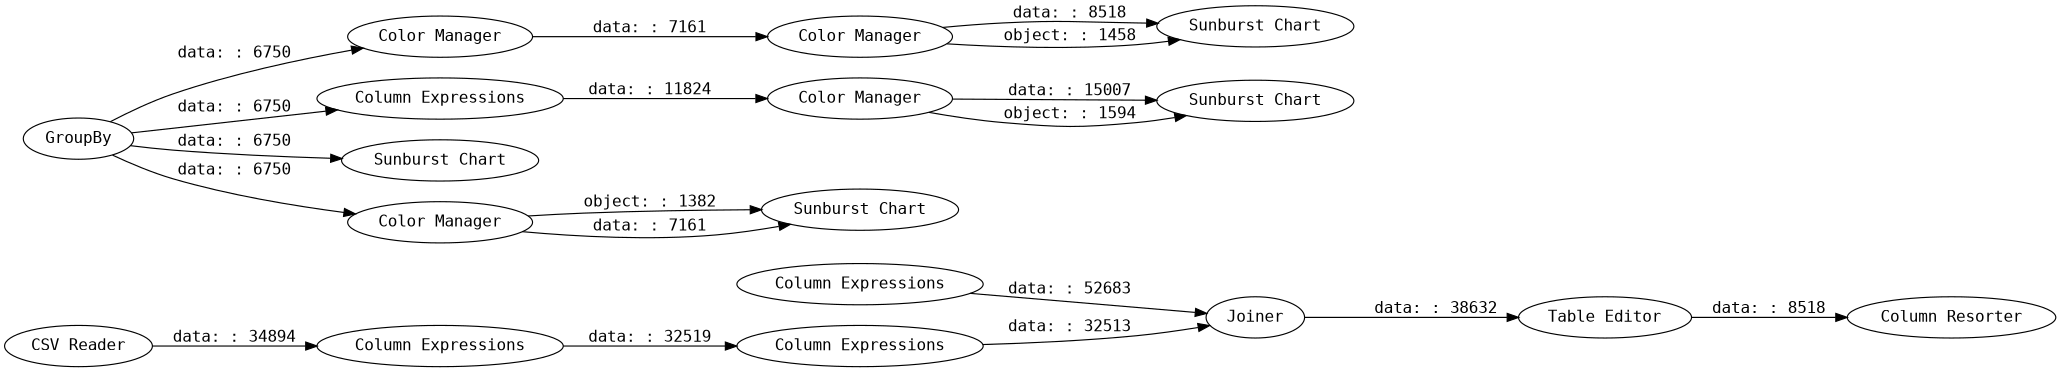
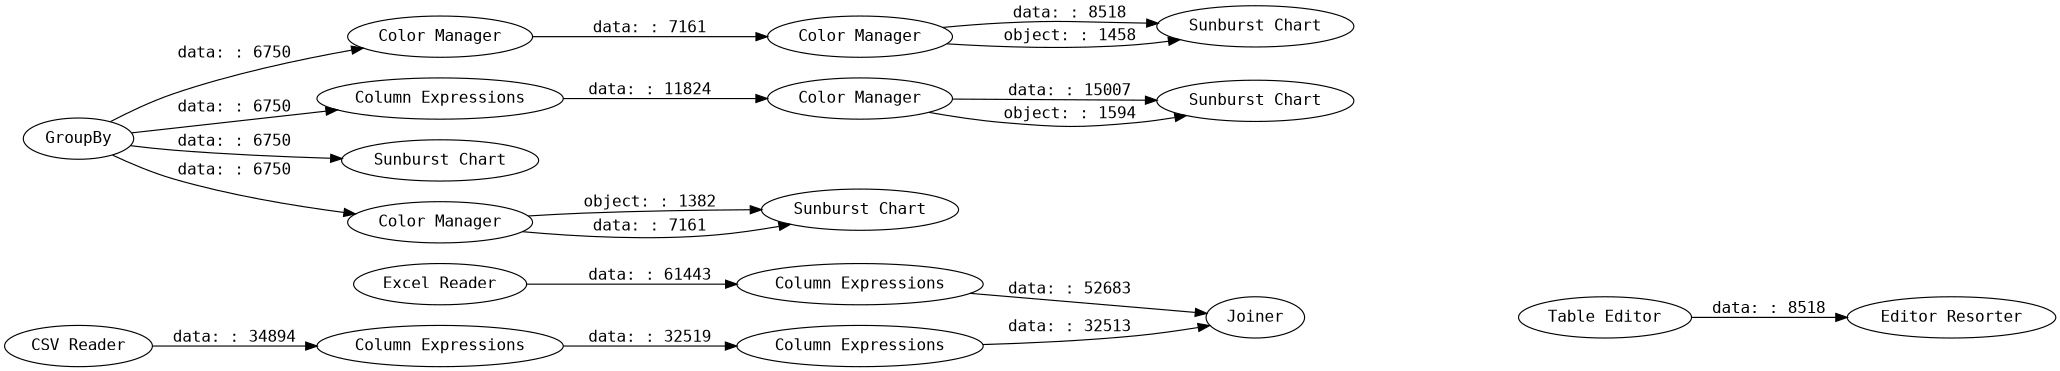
none -> (440, 284)
(1406, 317) -> none
(1952, 317) -> (1952, 317)
